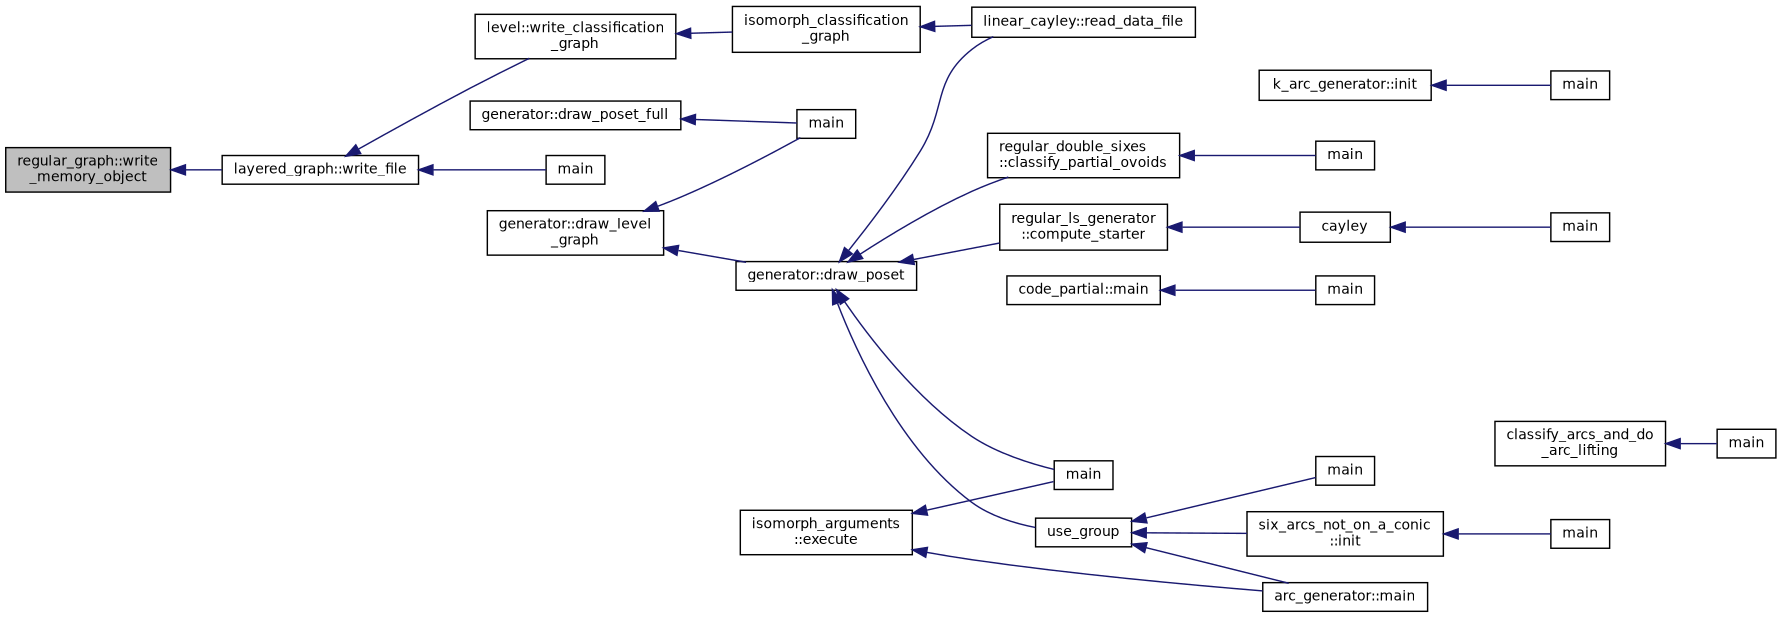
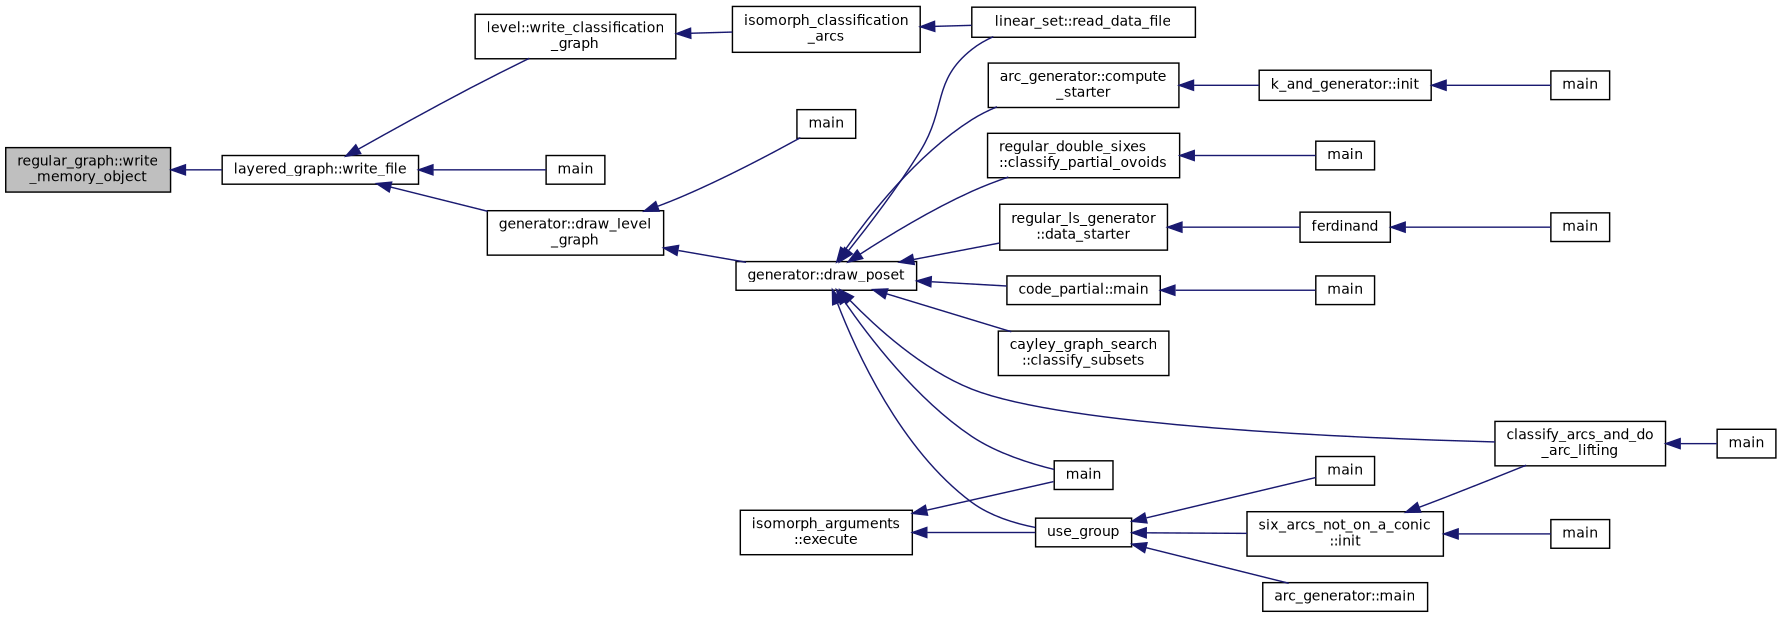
(1084, 22) -> (1084, 22)
(826, 29) -> (826, 29)
none -> (1084, 85)
(1345, 85) -> (1345, 85)
(575, 115) -> none
none -> (439, 199)
(1084, 227) -> (1084, 227)
(1345, 227) -> (1345, 227)
none -> (969, 284)
none -> (1084, 353)
none -> (1156, 423)
none -> (1473, 487)
(1094, 575) -> (981, 532)
